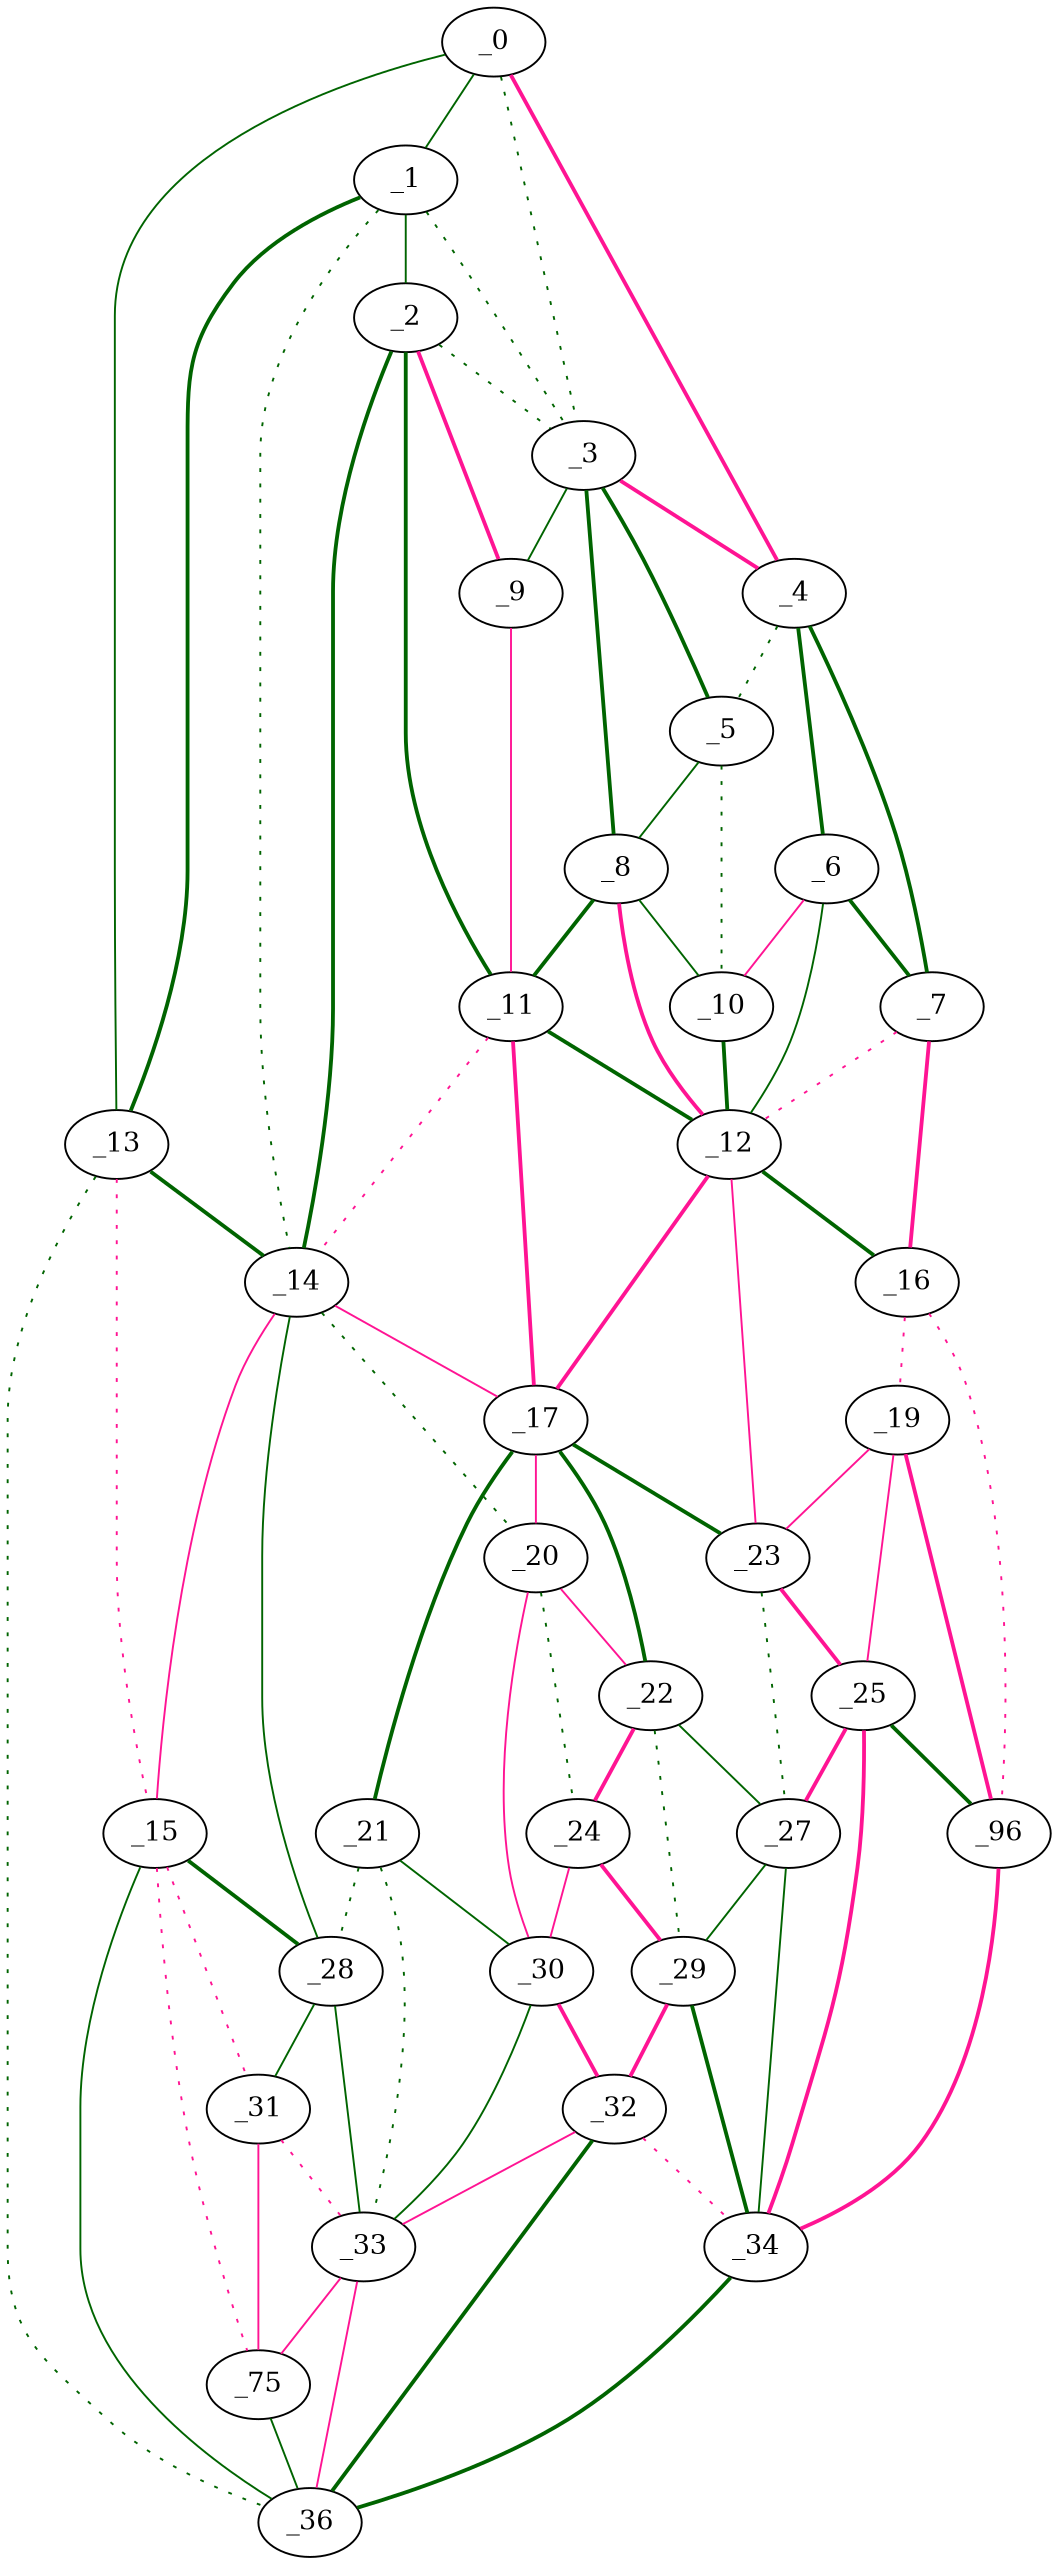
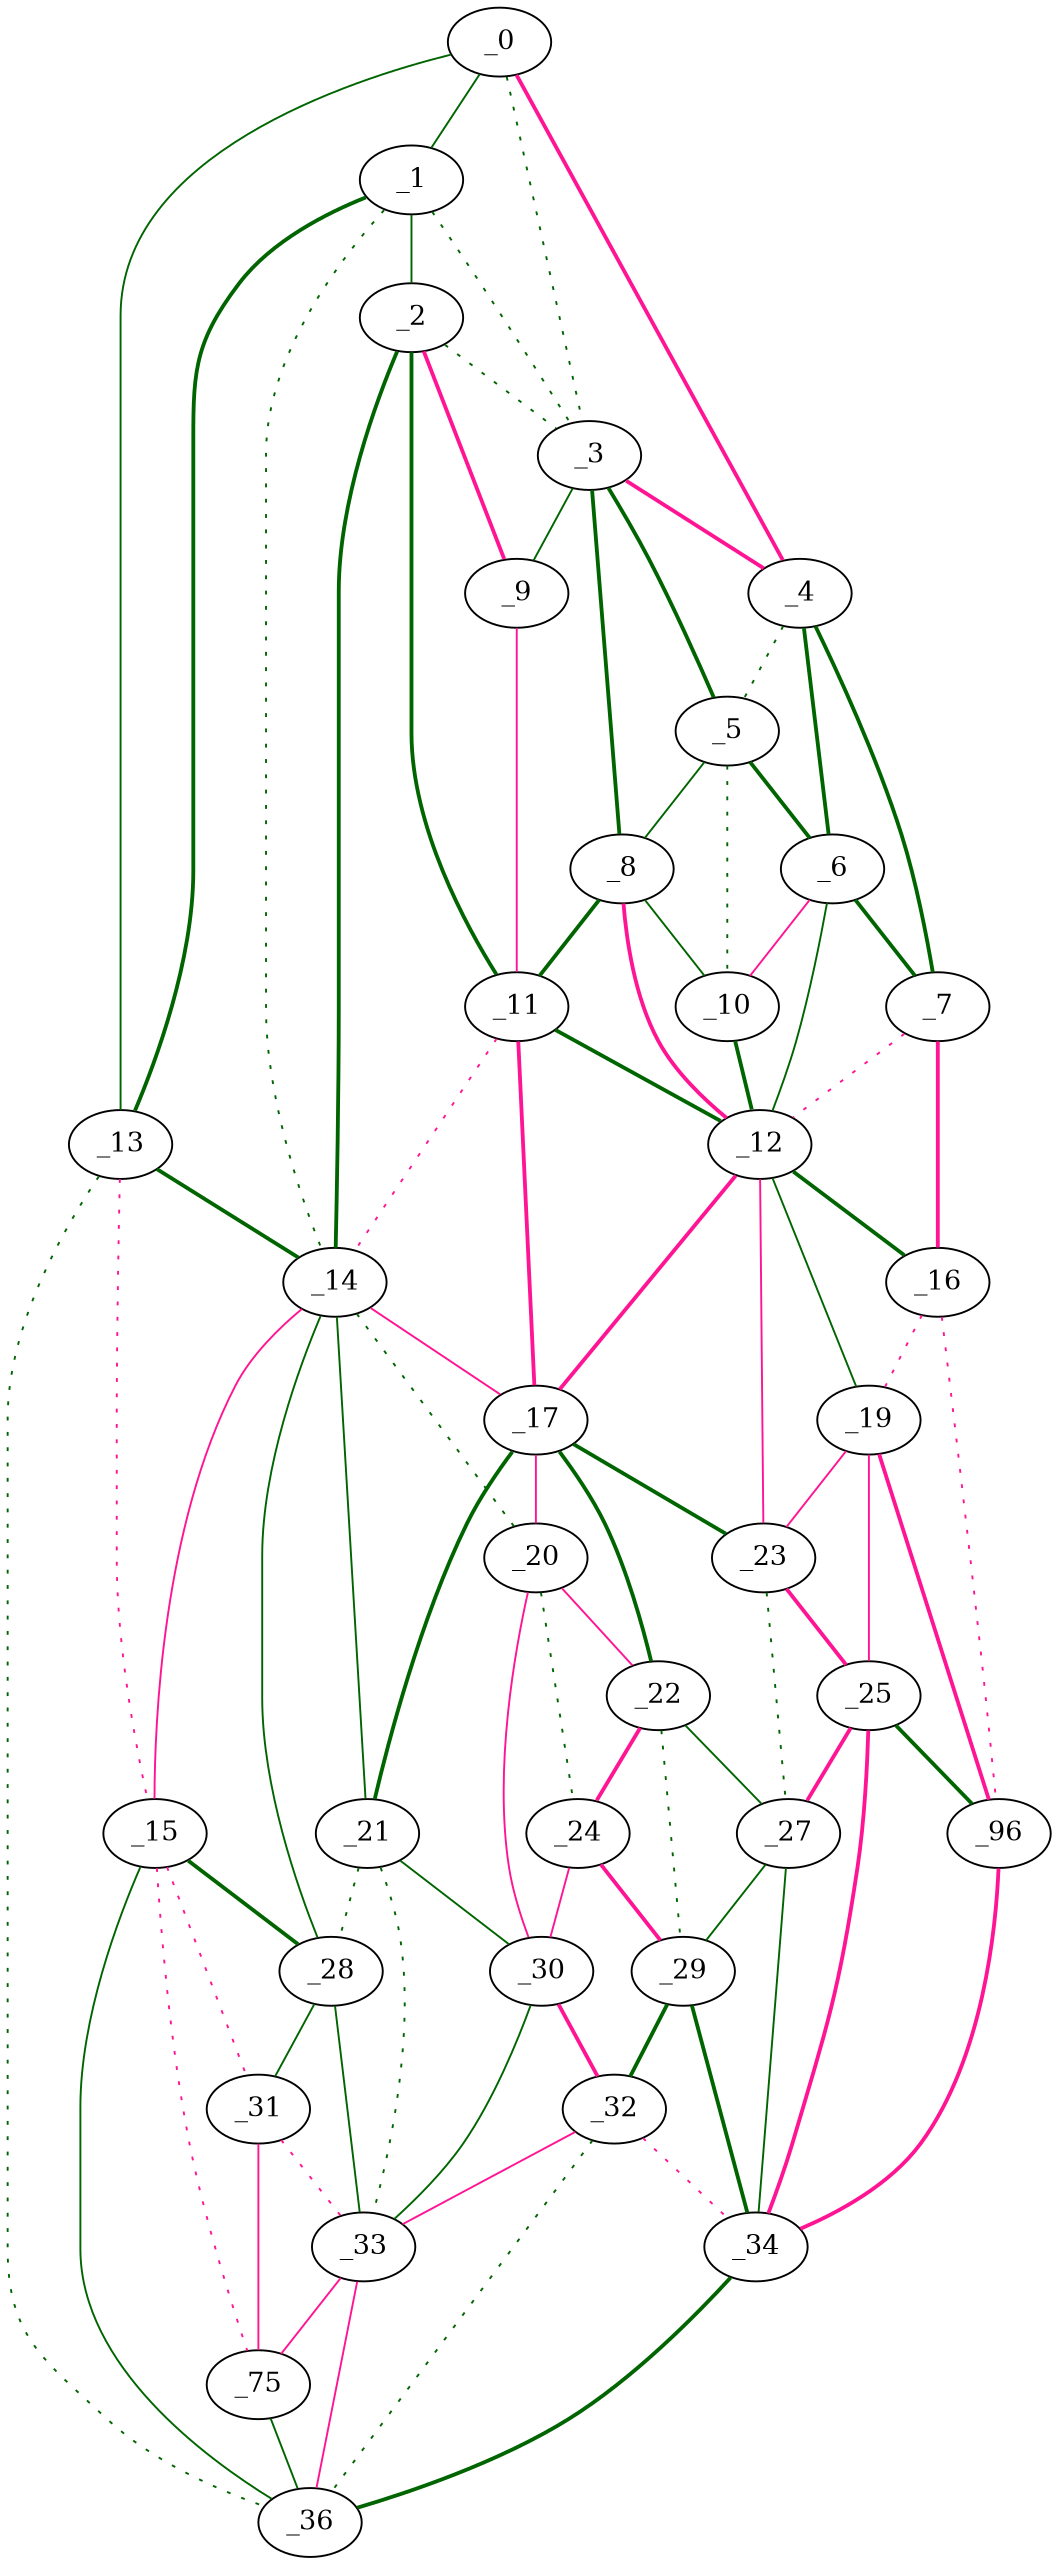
none -> (780, 800)
none -> (814, 1282)
none -> (351, 1558)
(649, 2040) -> (649, 2040)
(462, 2316) -> (462, 2316)
